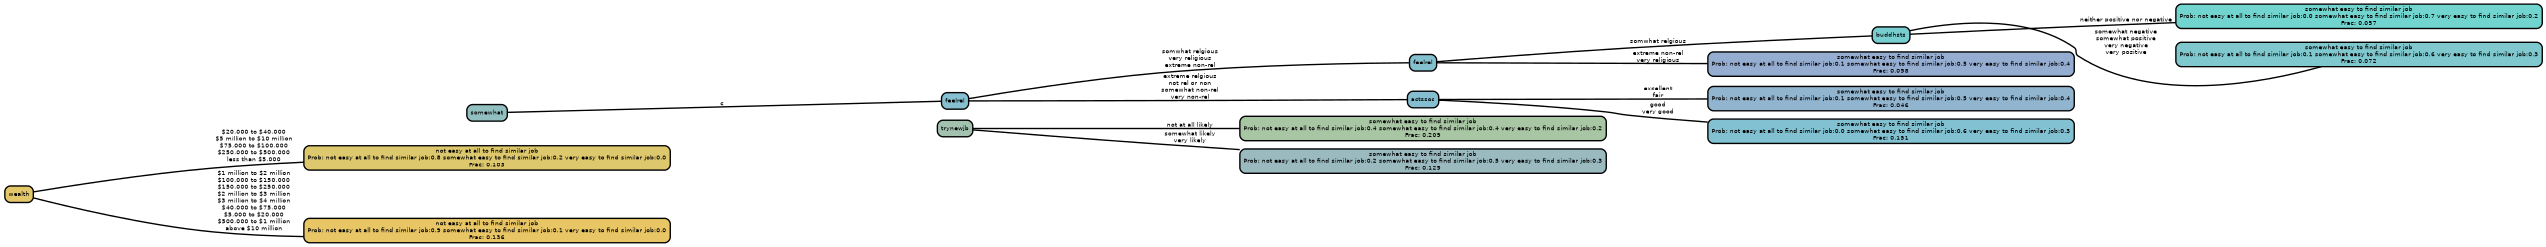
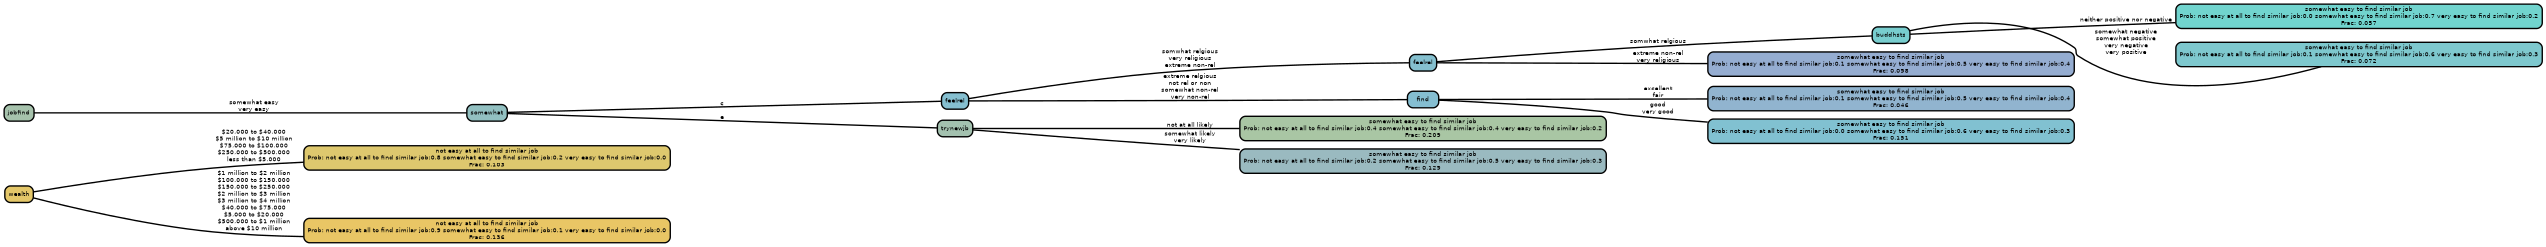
(1423, 100) -> (1423, 100)
none -> (19, 113)
none -> (722, 121)
